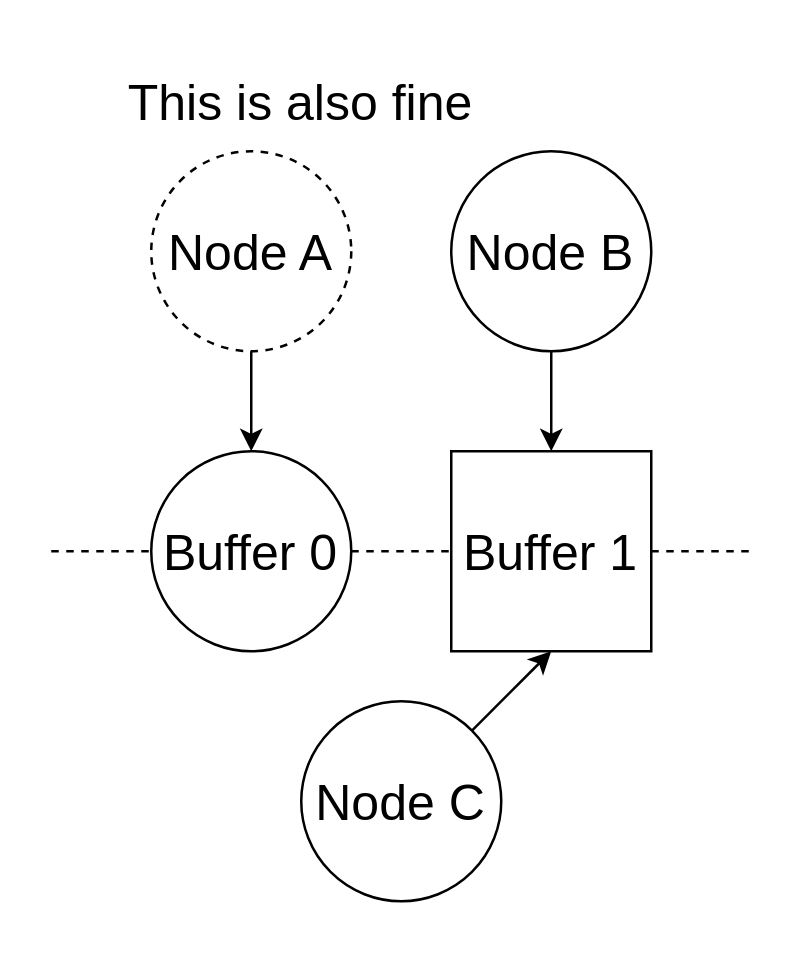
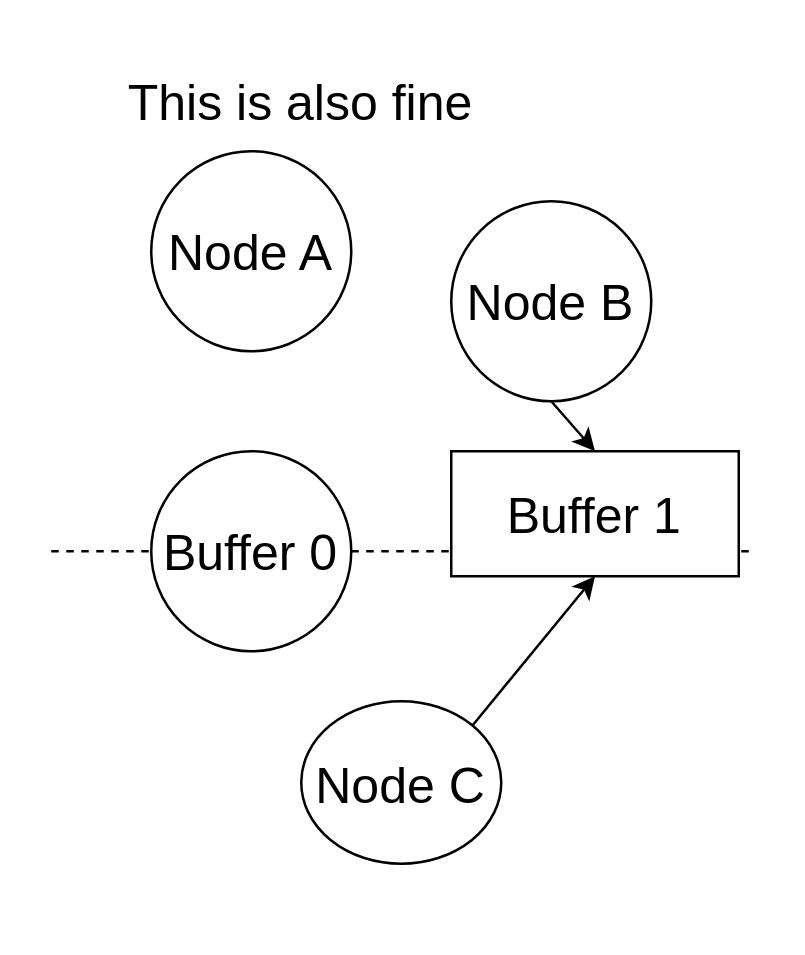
(251, 251) -> (251, 251)
(551, 251) -> (551, 301)
(251, 393) -> none
(551, 551) -> (595, 514)
(401, 801) -> (401, 783)
